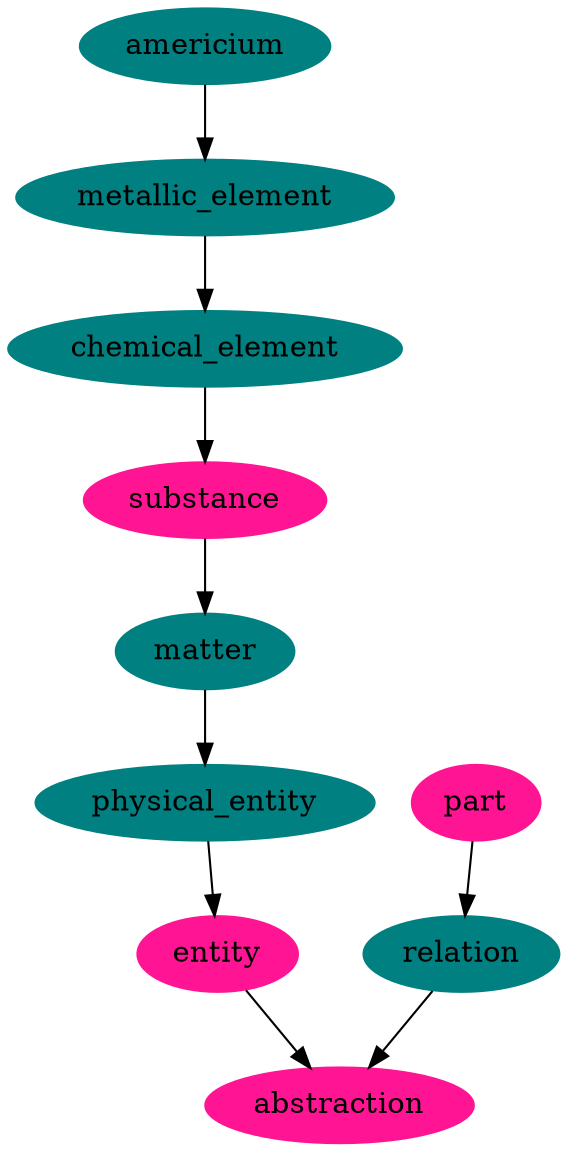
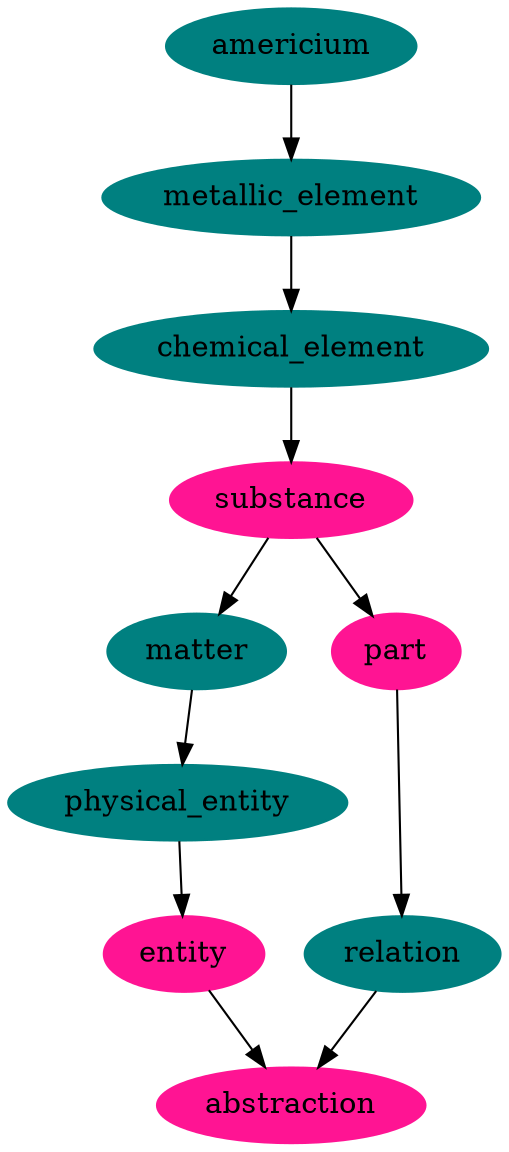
none -> (338, 568)
